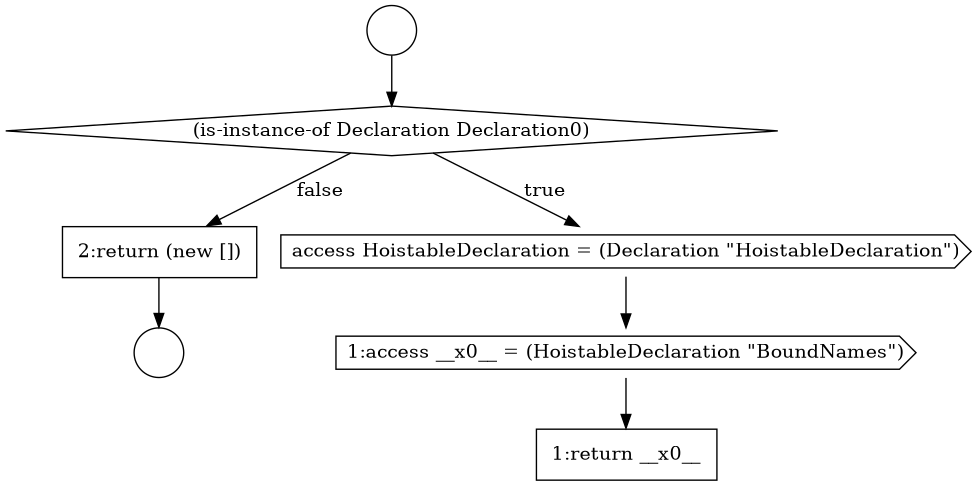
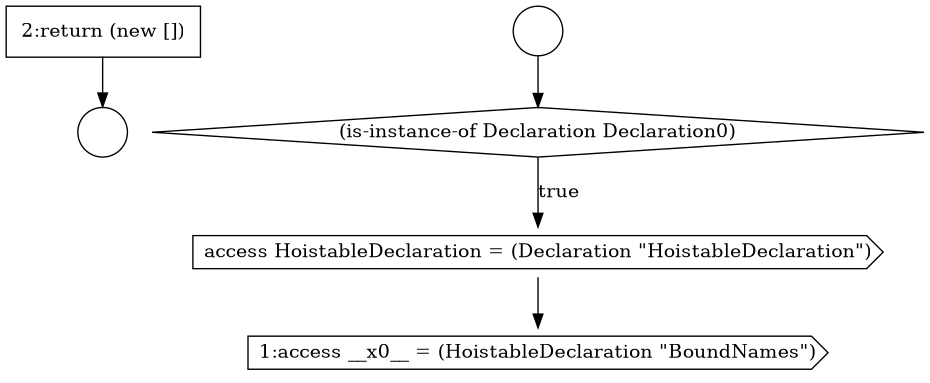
(285, 186) -> none
(626, 454) -> none
